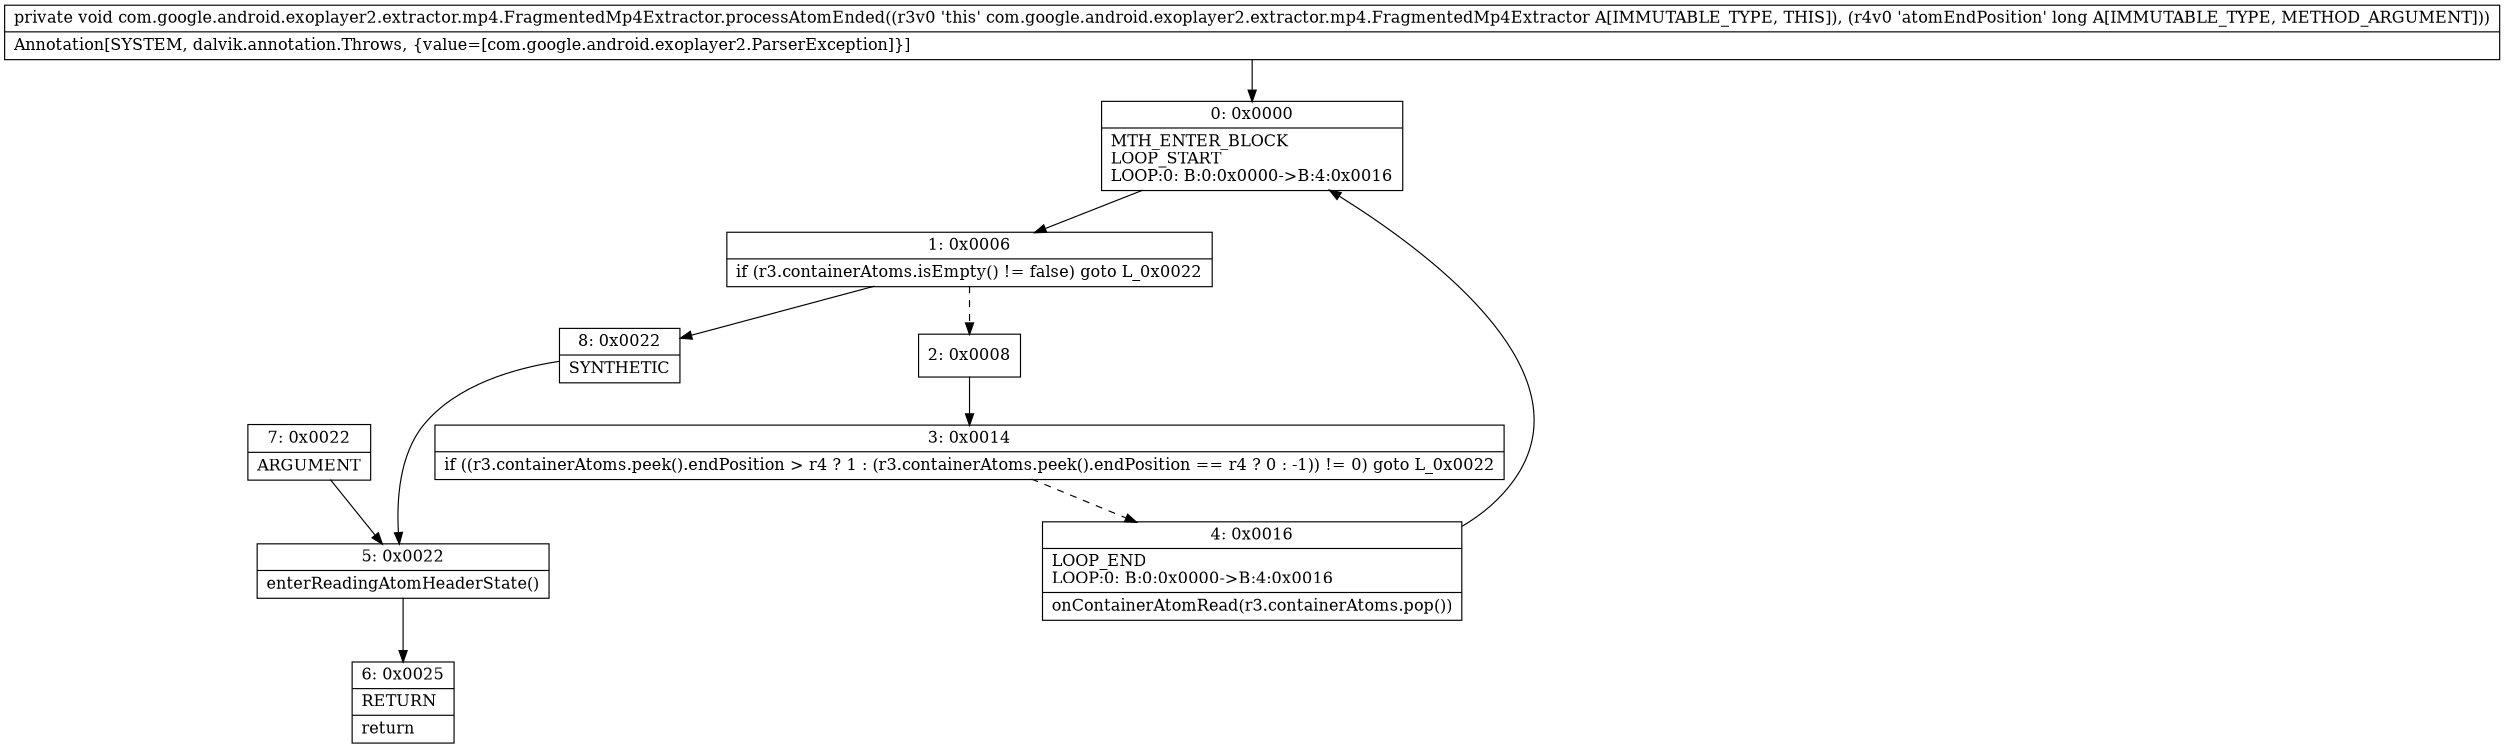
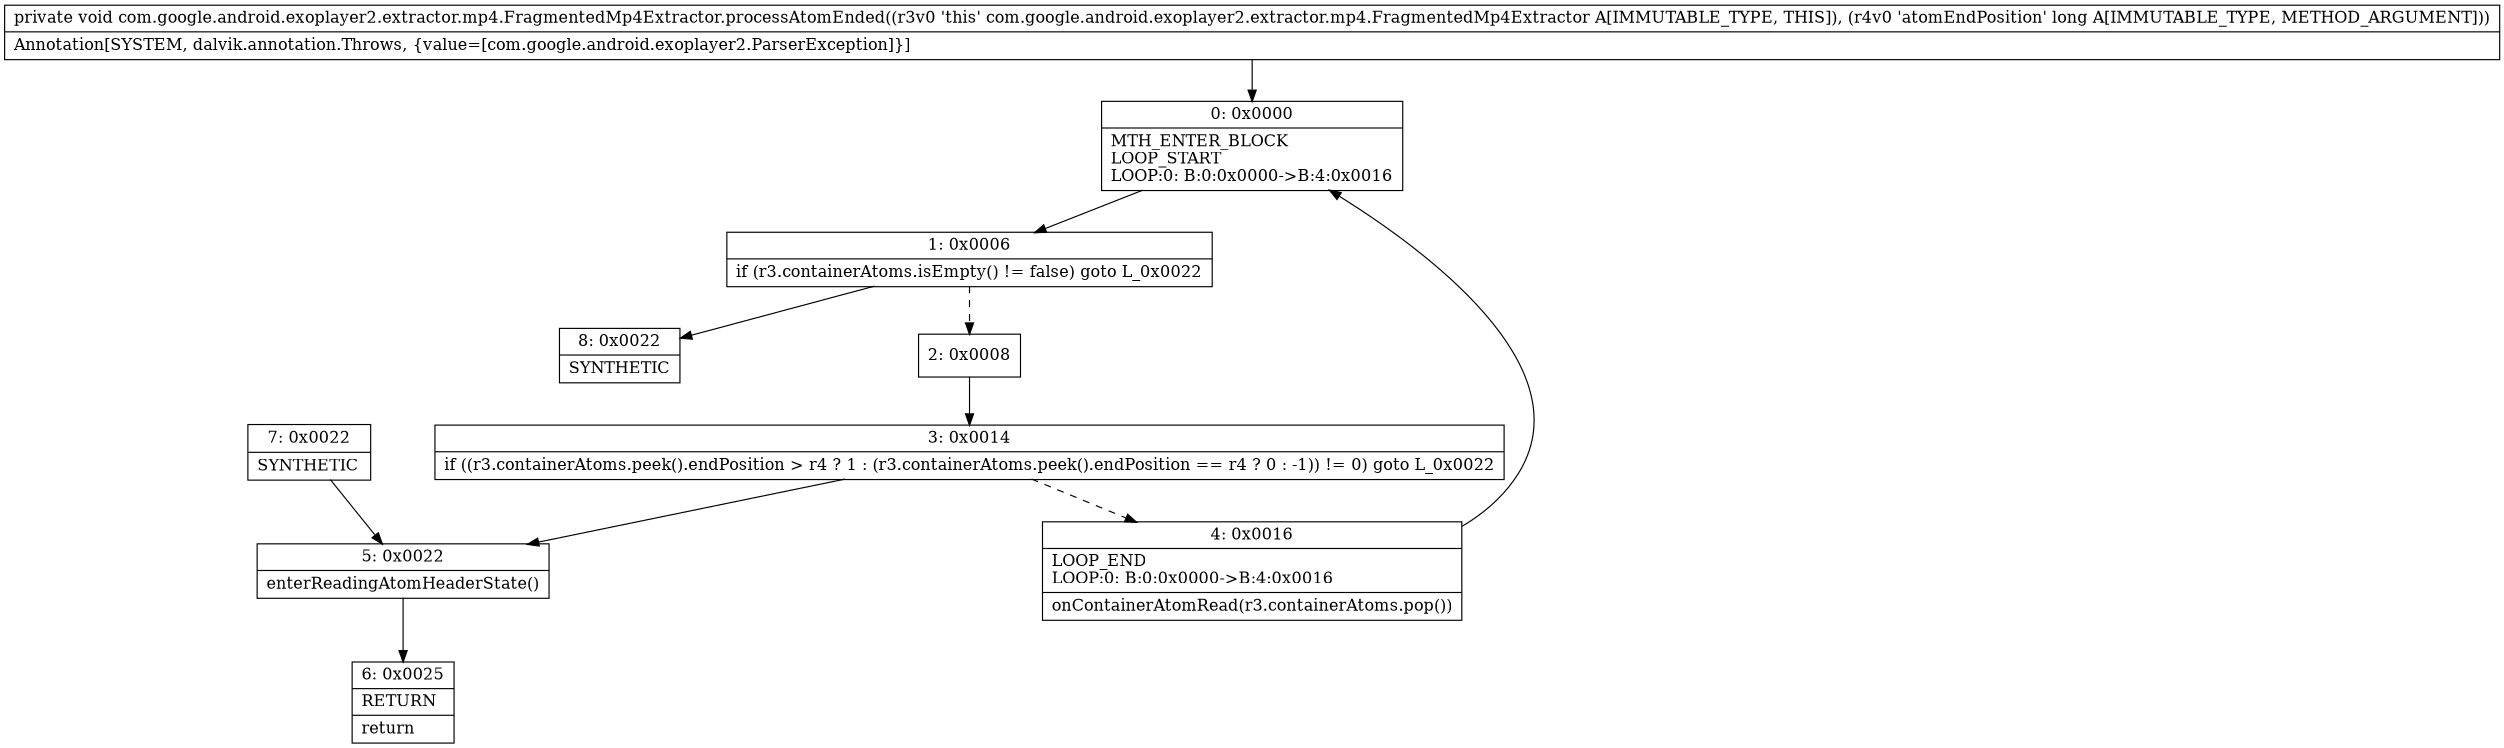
(437, 411) -> (692, 511)
(309, 466) -> (308, 466)
